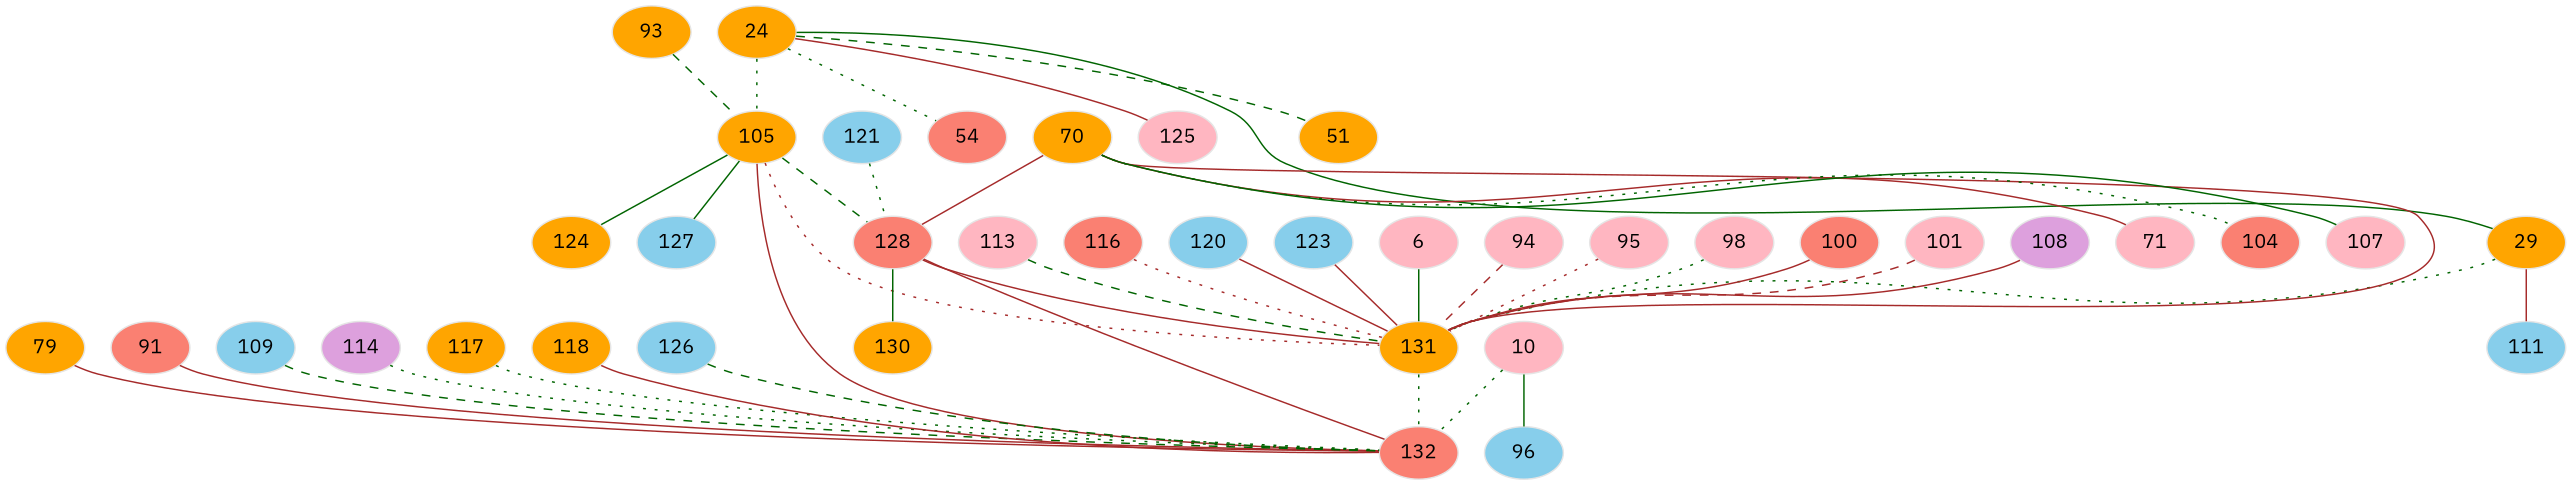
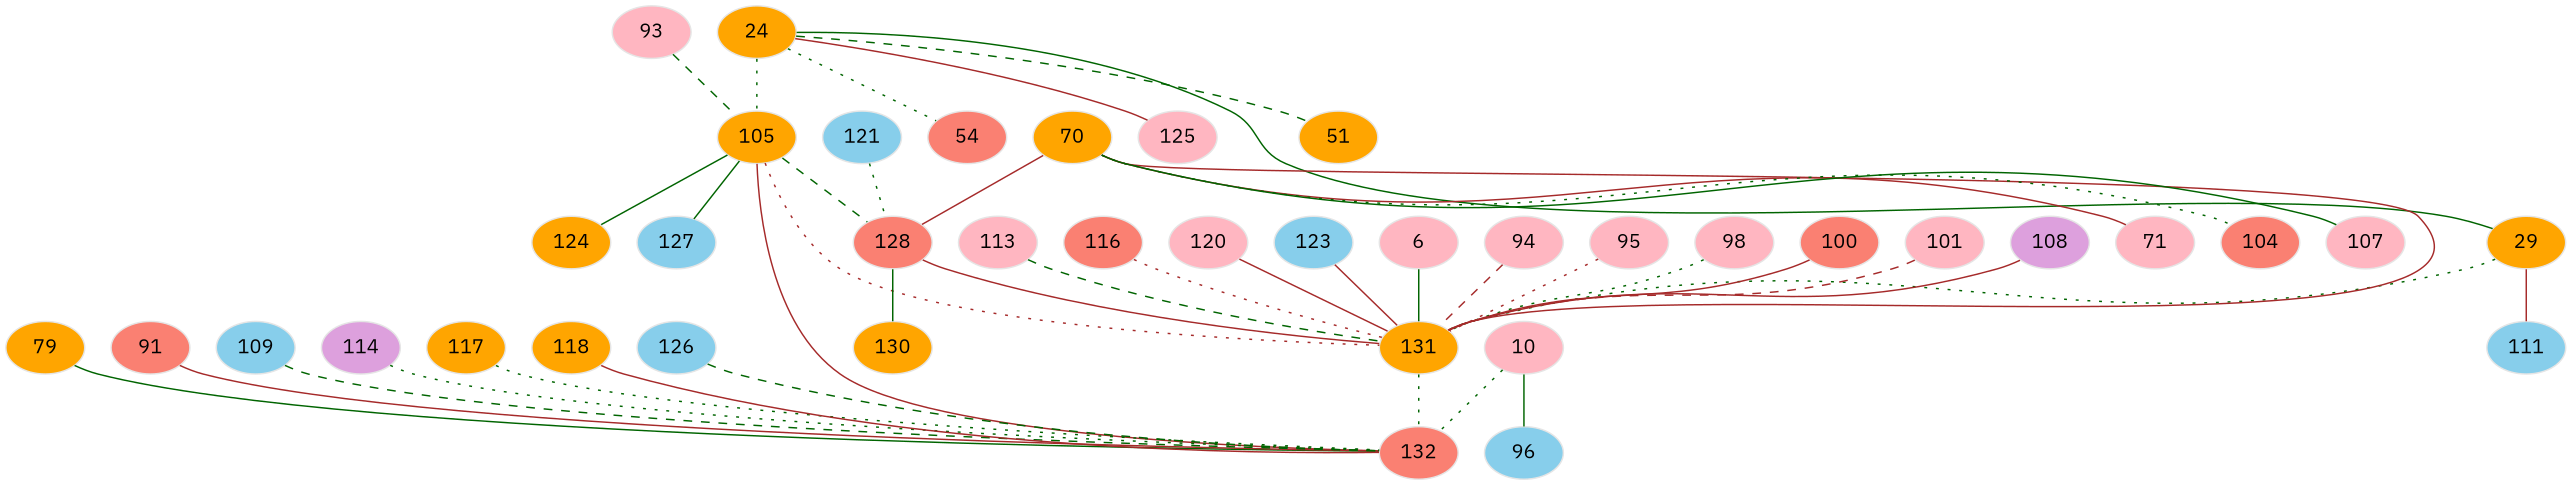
(652, 32) -> (652, 32)
(1208, 243) -> (1208, 243)
(1153, 353) -> none
(430, 417) -> (430, 417)
